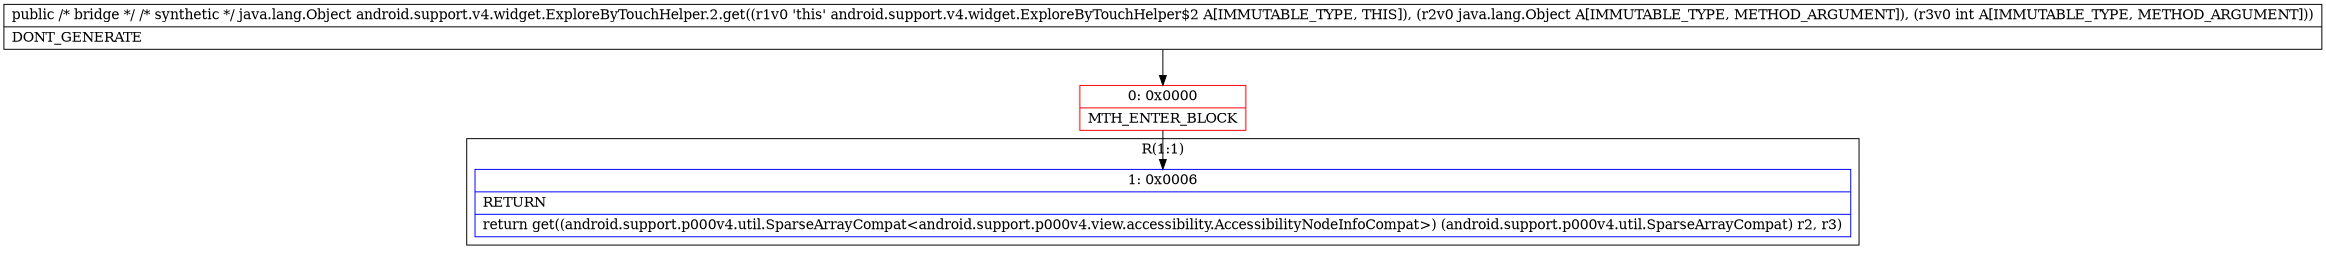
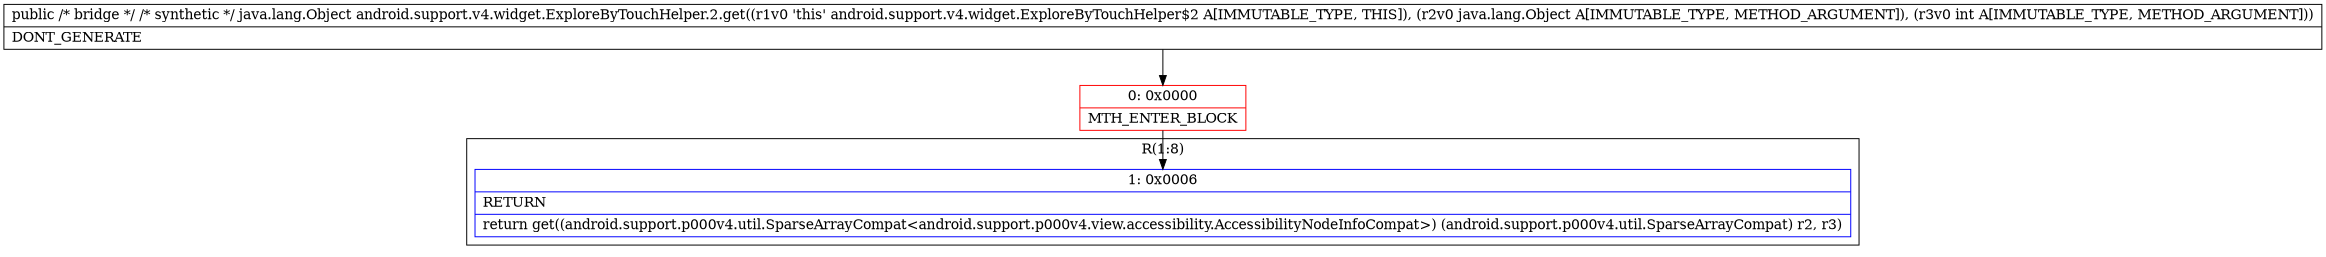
(1163, 150) -> (1163, 150)
